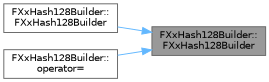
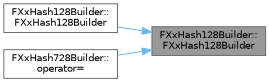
(61, 64) -> (61, 64)
